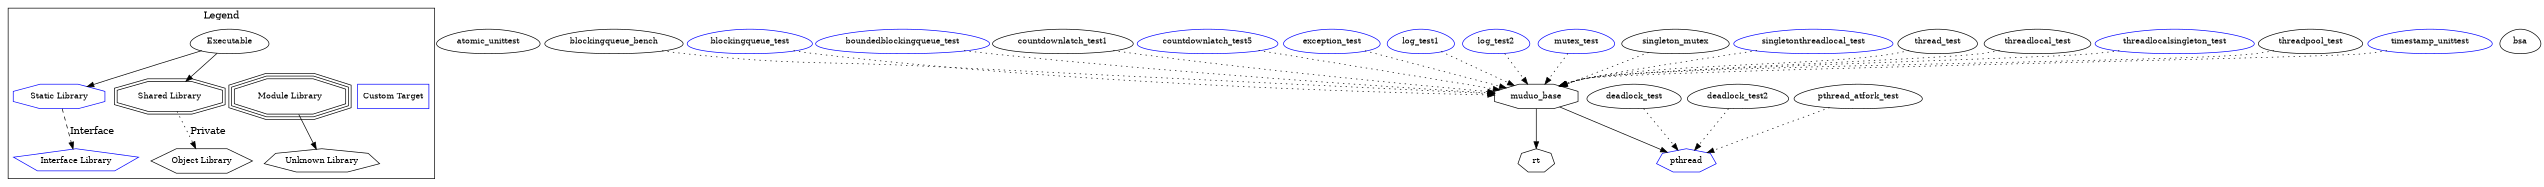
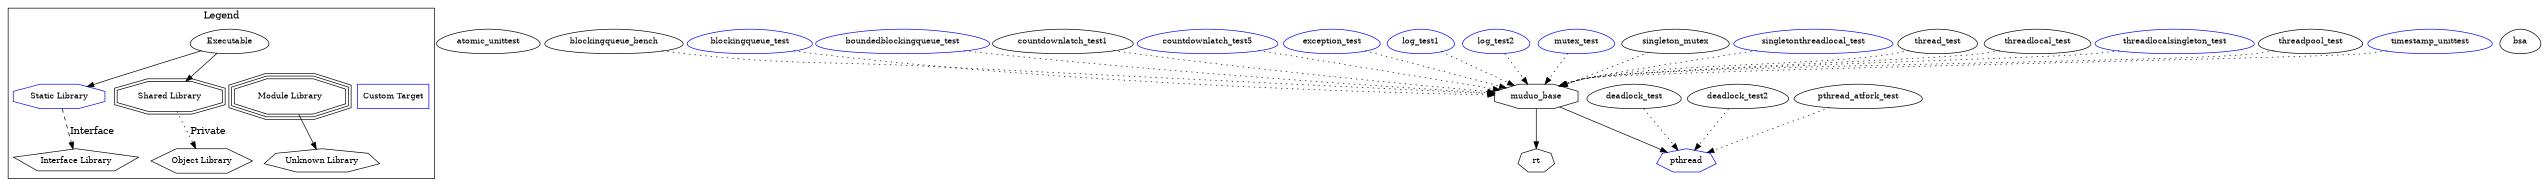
(76, 161) -> (76, 161)
